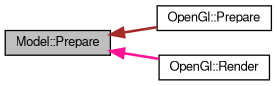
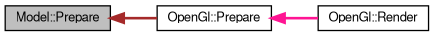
(141, 56) -> (301, 18)
